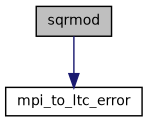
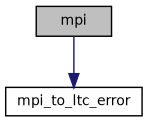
(74, 21) -> (74, 21)
